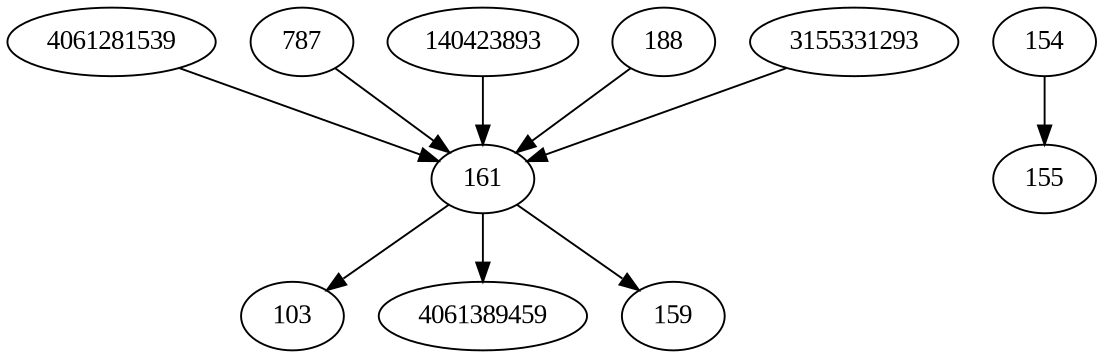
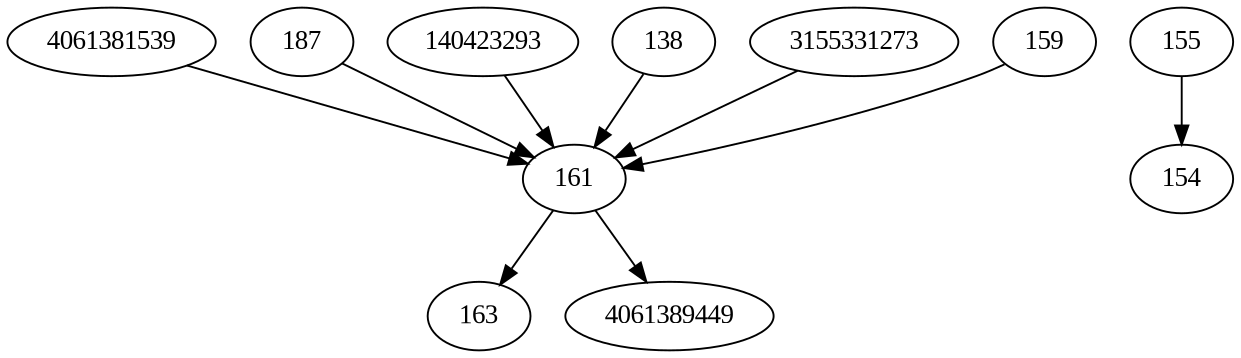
(112, 42) -> (112, 42)
(302, 42) -> (302, 42)
(483, 42) -> (483, 42)
(664, 42) -> (664, 42)
(854, 42) -> (854, 42)
(1045, 101) -> (1182, 101)
(570, 242) -> (826, 122)
(292, 316) -> (479, 316)
(483, 316) -> (670, 316)
